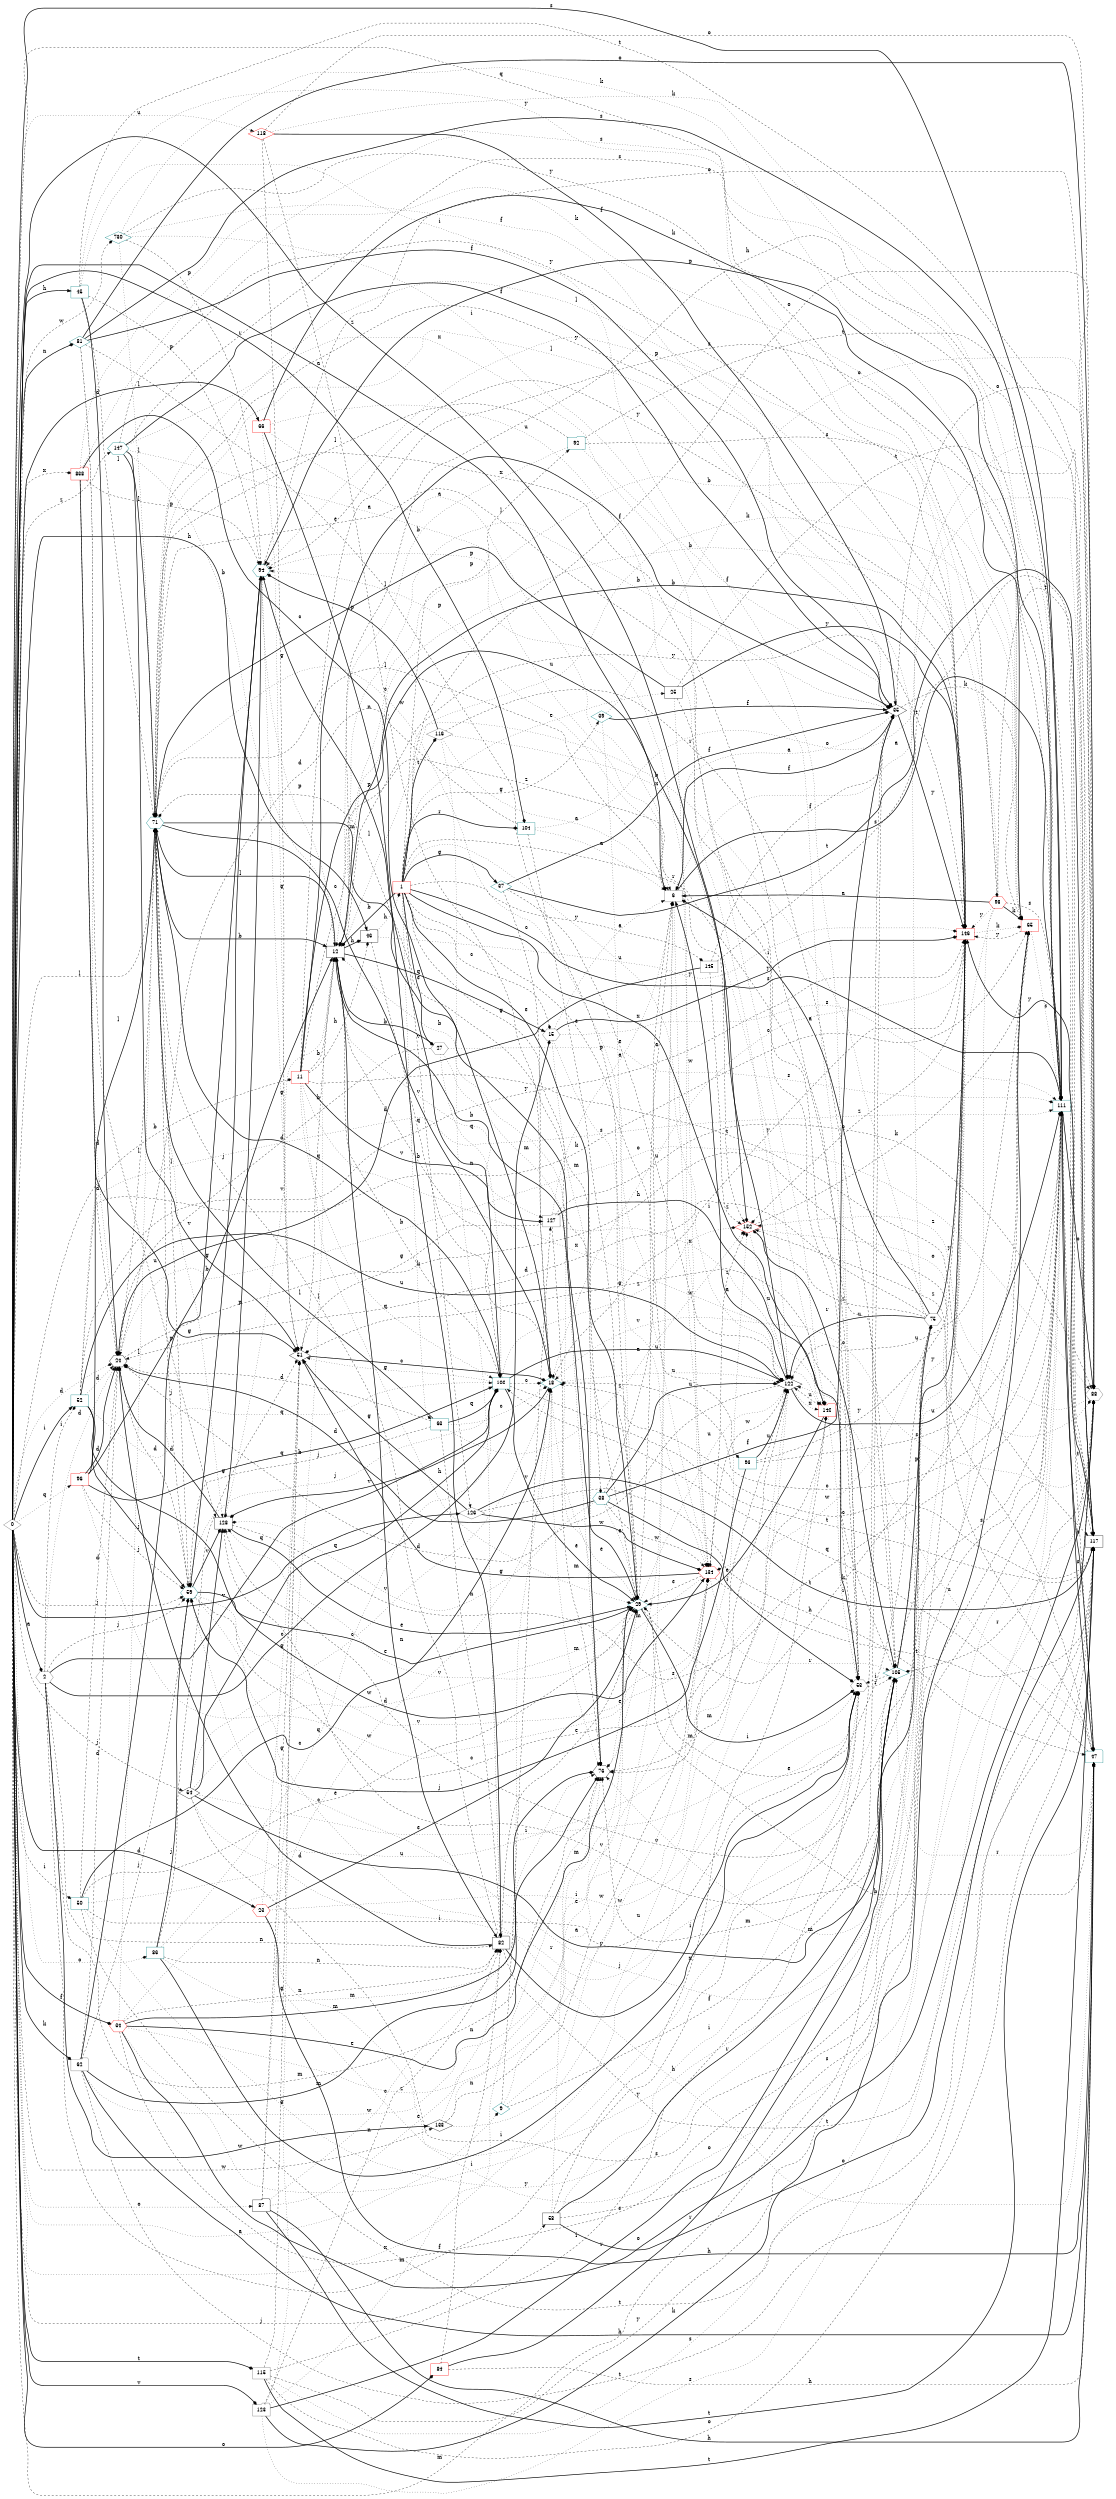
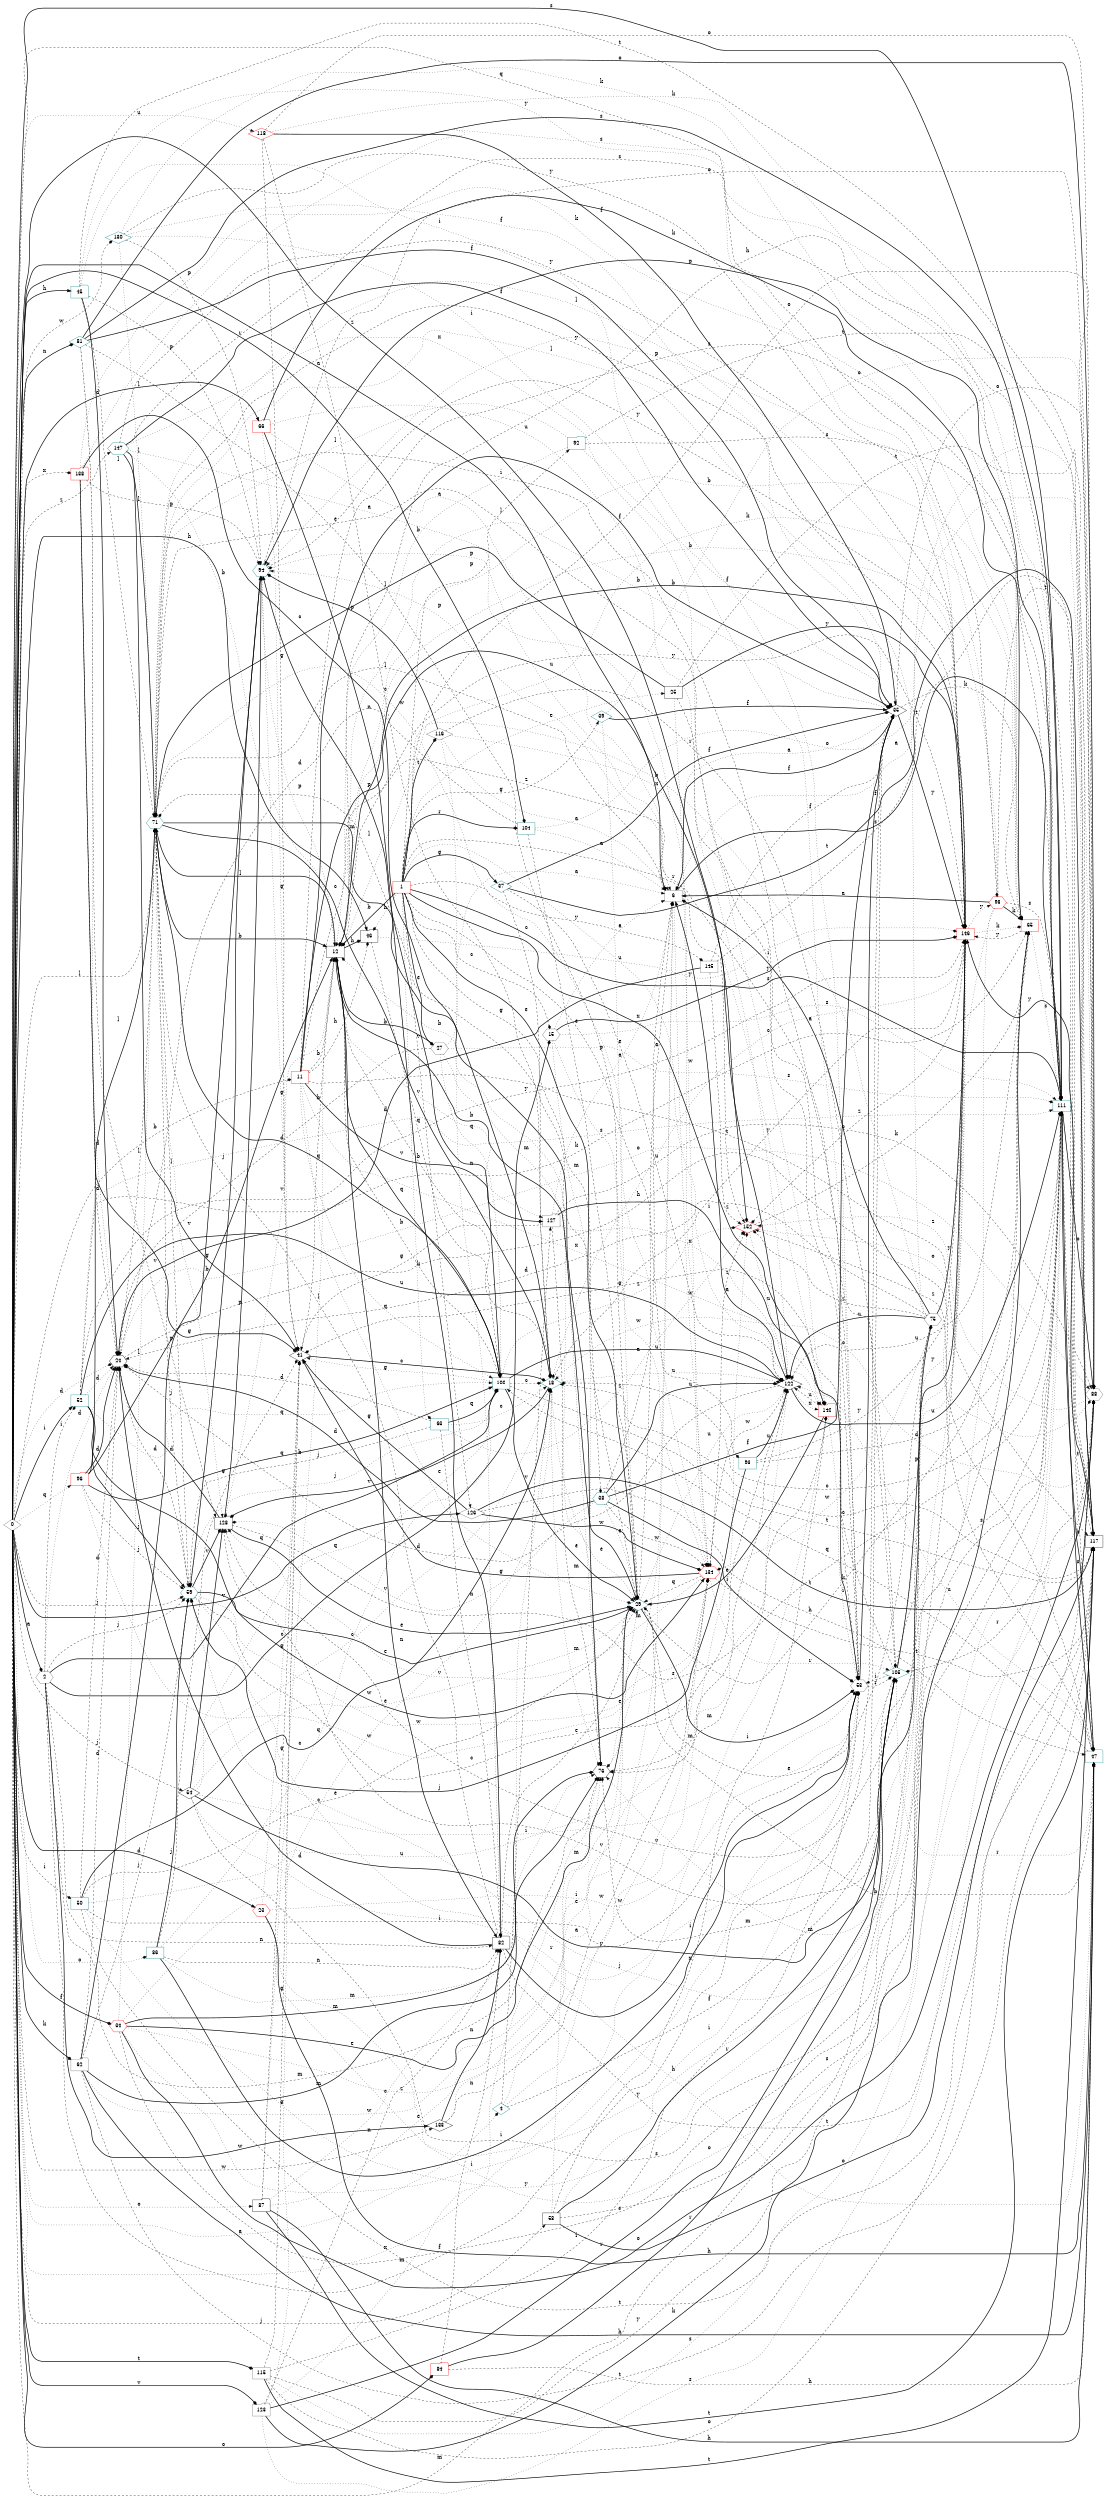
(118, 238) -> (118, 238)
(501, 473) -> (501, 473)
(80, 474) -> (80, 474)
(238, 495) -> (238, 495)
none -> (488, 880)
(389, 917) -> (386, 911)
(983, 917) -> (976, 916)
(446, 985) -> (378, 1168)
(187, 1176) -> none
none -> (869, 1198)
(155, 1261) -> (155, 1261)
(638, 1321) -> (638, 1321)
(300, 1356) -> (300, 1356)
(721, 1408) -> (721, 1408)
(499, 1415) -> (499, 1415)
(917, 1435) -> (917, 1435)
(854, 1445) -> none
(440, 1472) -> (440, 1472)
(310, 1561) -> (310, 1561)
(673, 1582) -> (673, 1582)
(385, 1702) -> (385, 1702)
(418, 1722) -> (418, 1722)
(486, 1796) -> none
(688, 1805) -> none
(314, 1993) -> none
(482, 2040) -> (482, 2040)
(501, 2109) -> (501, 2109)
